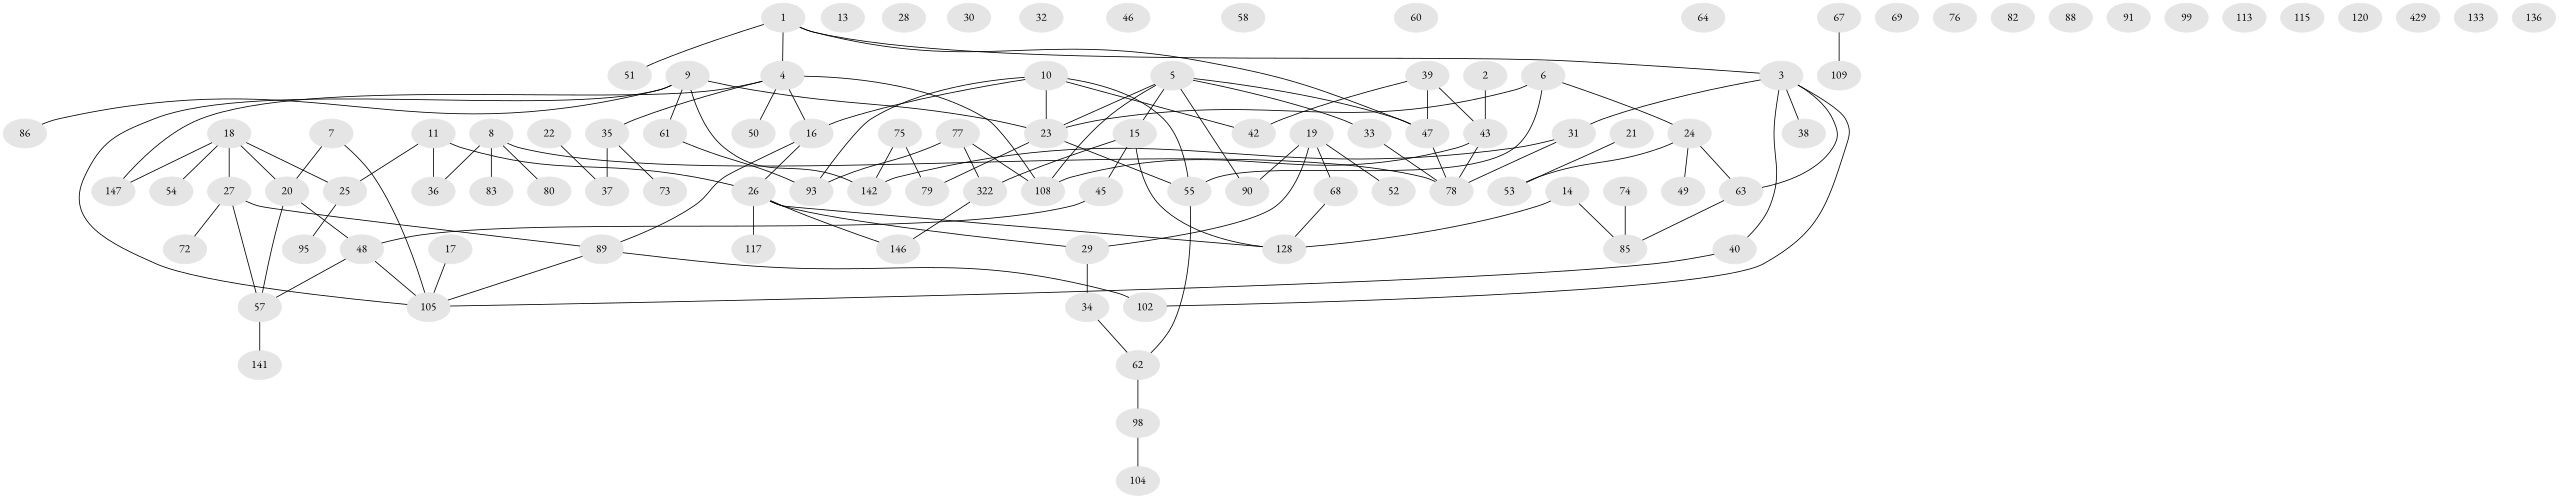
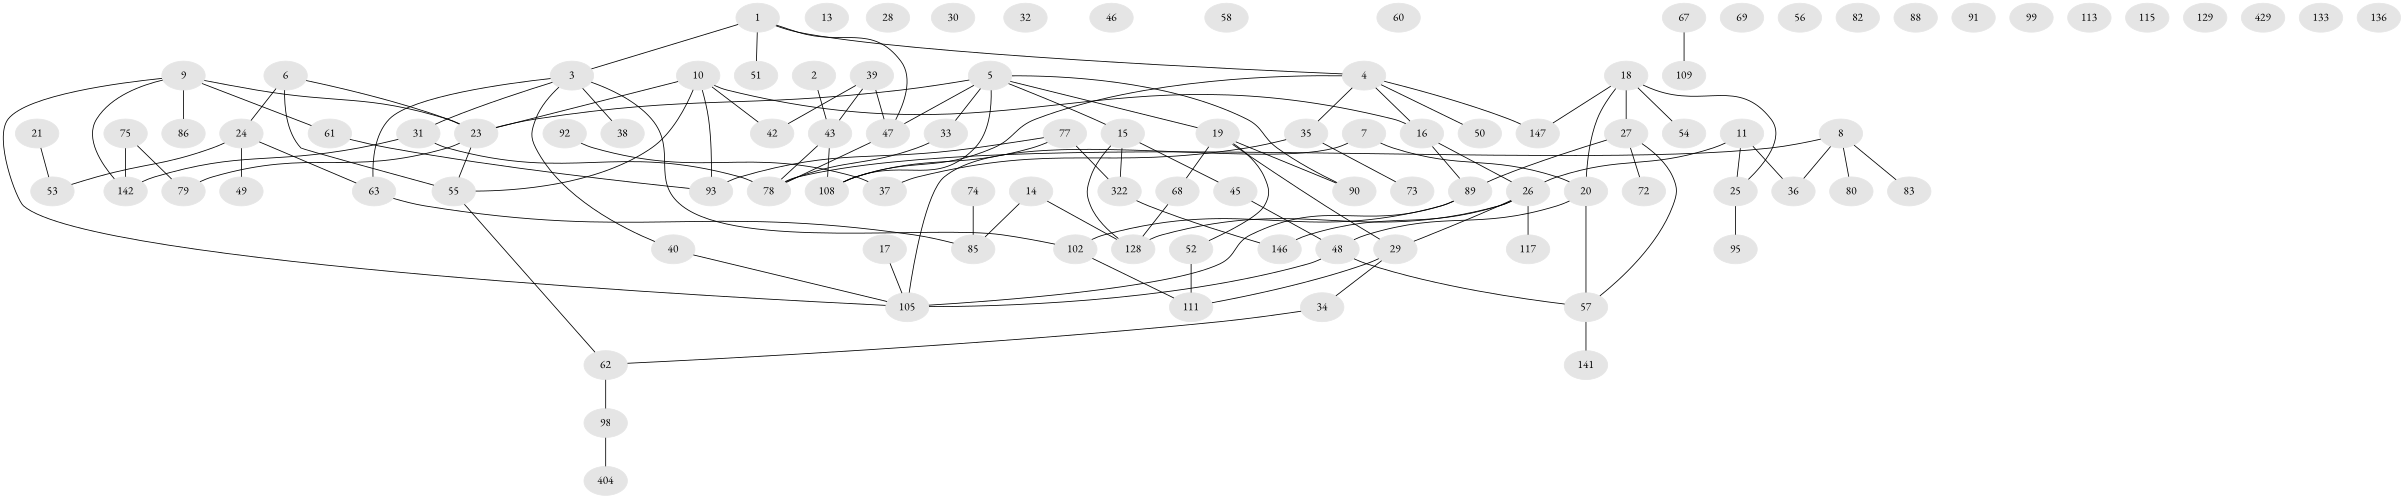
(1703, 18) -> none
(1955, 18) -> (1800, 18)
(2360, 18) -> (2205, 18)
none -> (1109, 106)
(549, 133) -> (565, 133)
none -> (1191, 307)
(1138, 481) -> (606, 481)
